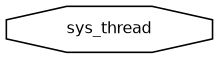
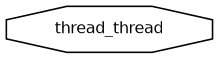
(109, 29) -> (109, 29)
